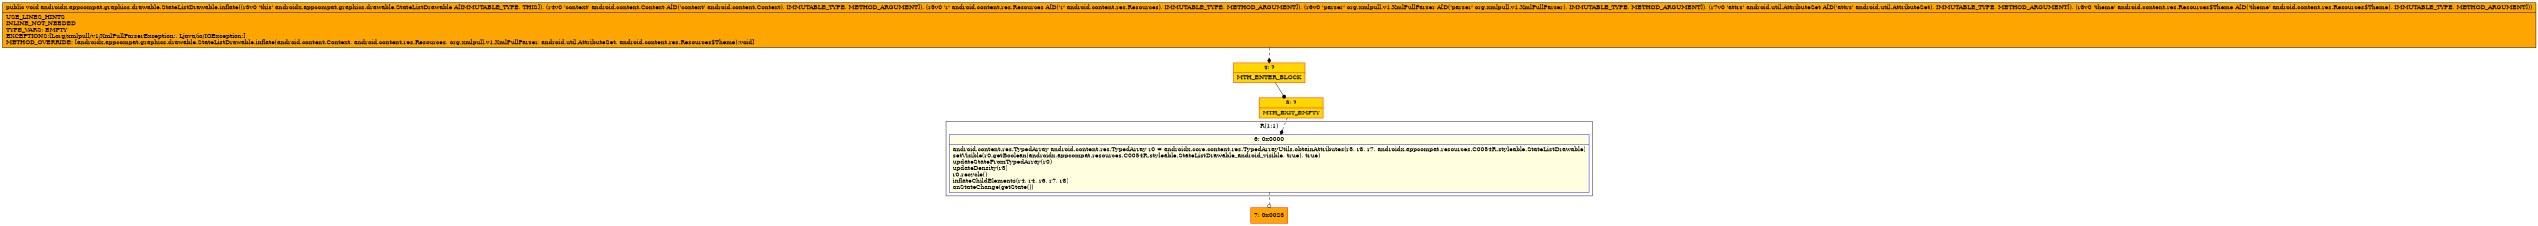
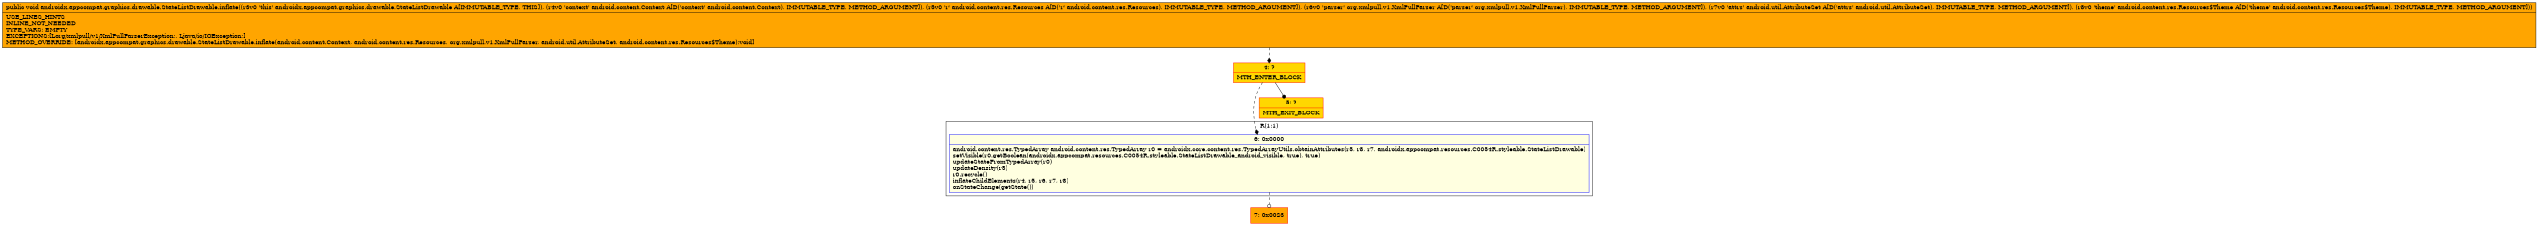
(1291, 113) -> (1291, 113)
(1285, 124) -> (1254, 105)
(1011, 181) -> (1011, 181)
